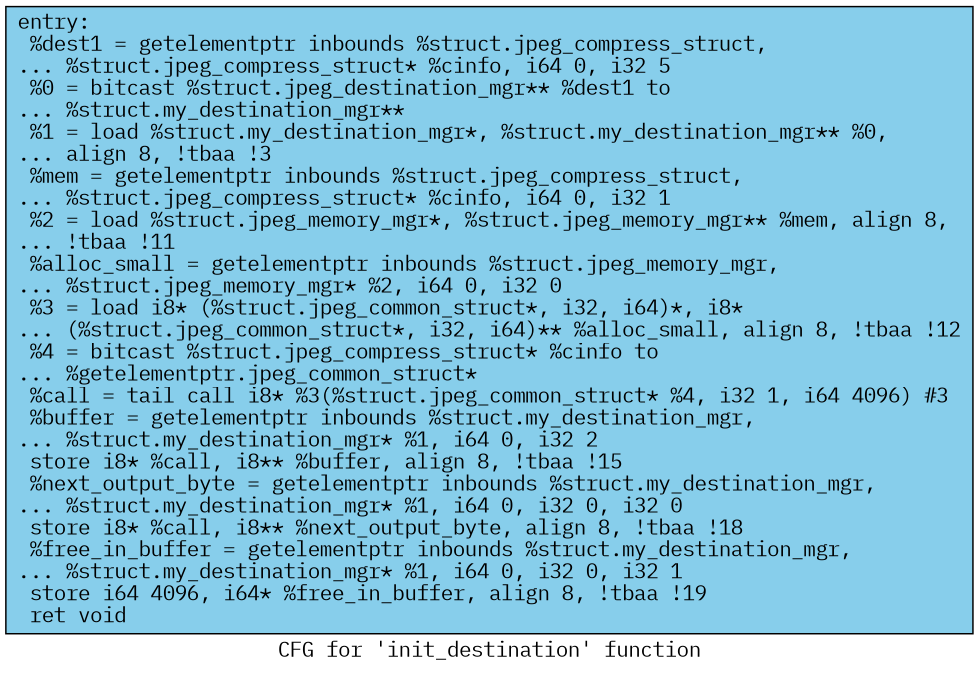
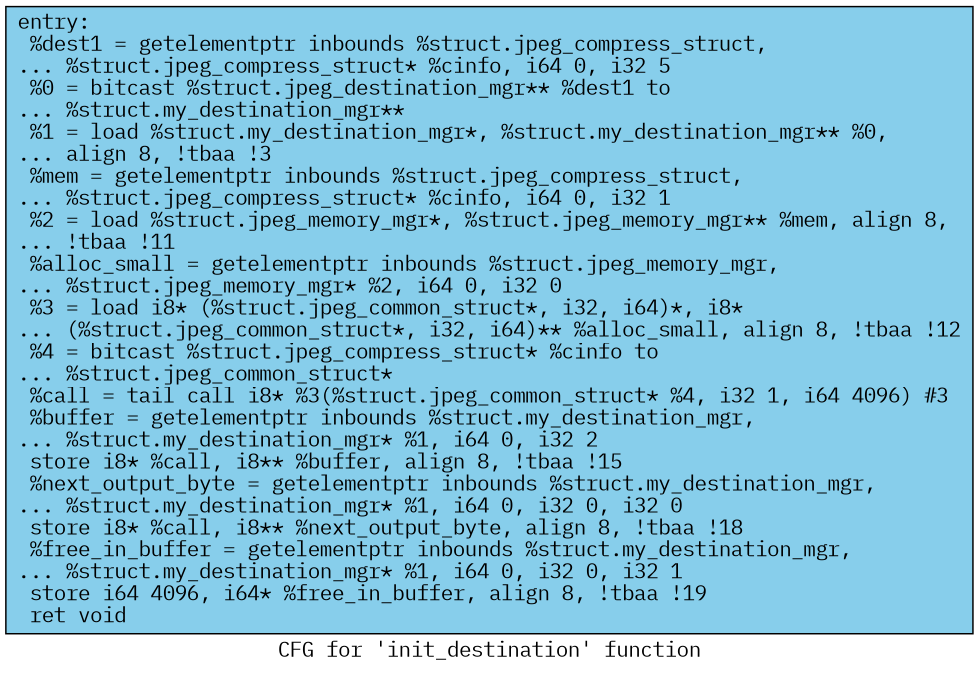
(248, 374) -> (205, 374)
